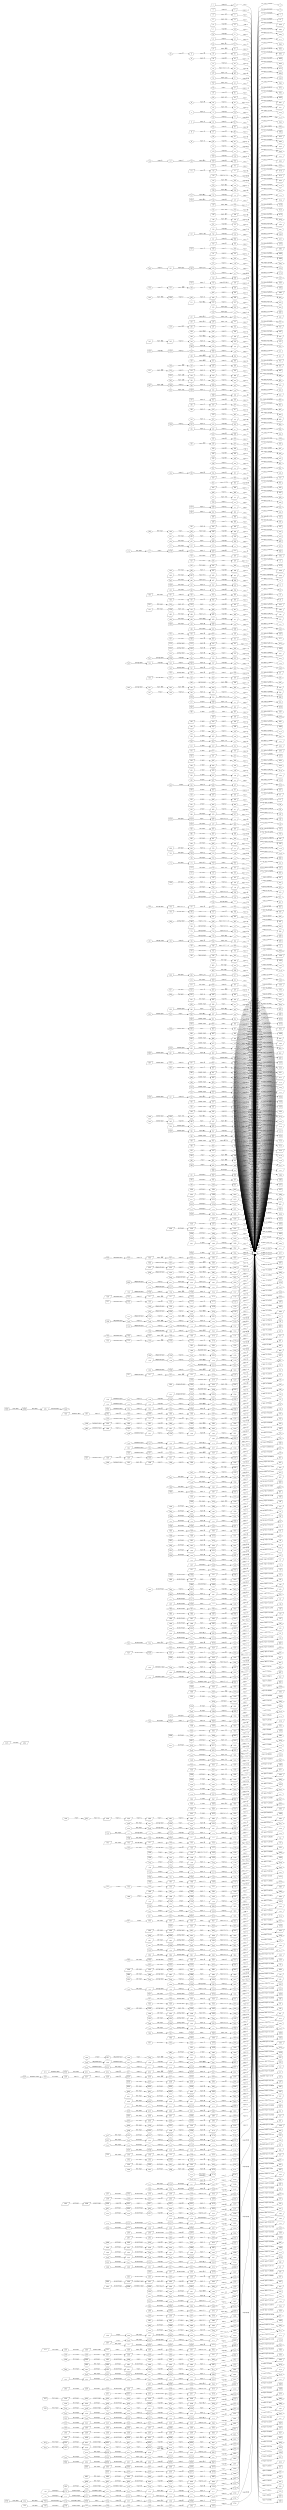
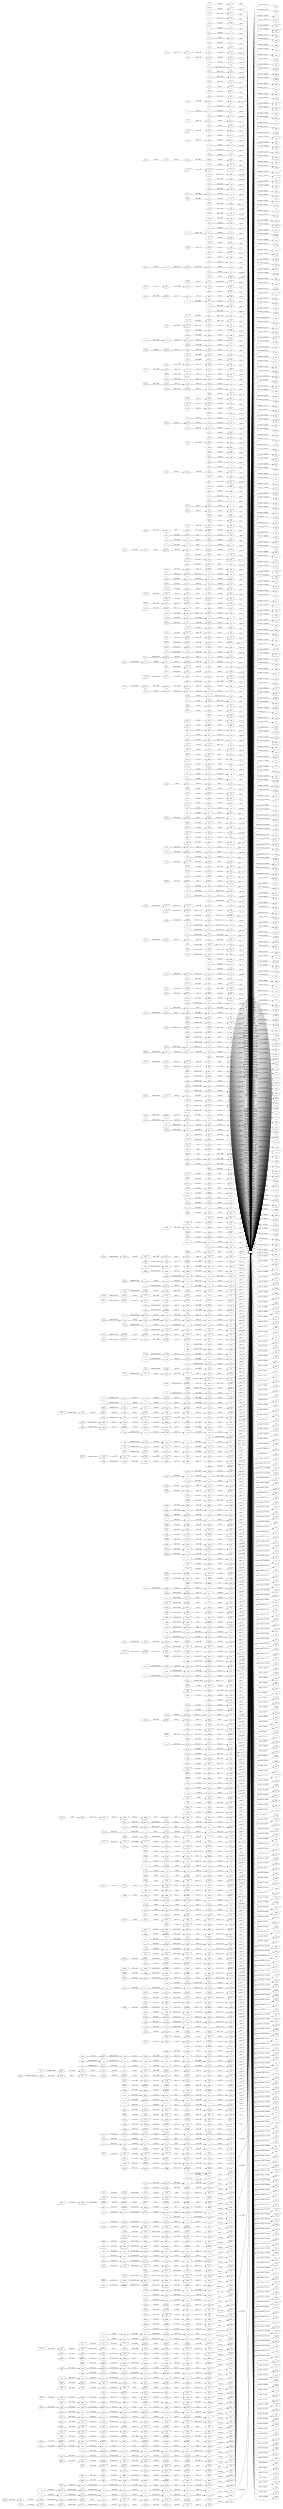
(280, 2023) -> none
(118, 2345) -> (114, 2344)
none -> (135, 2383)
(160, 2450) -> (156, 2451)
